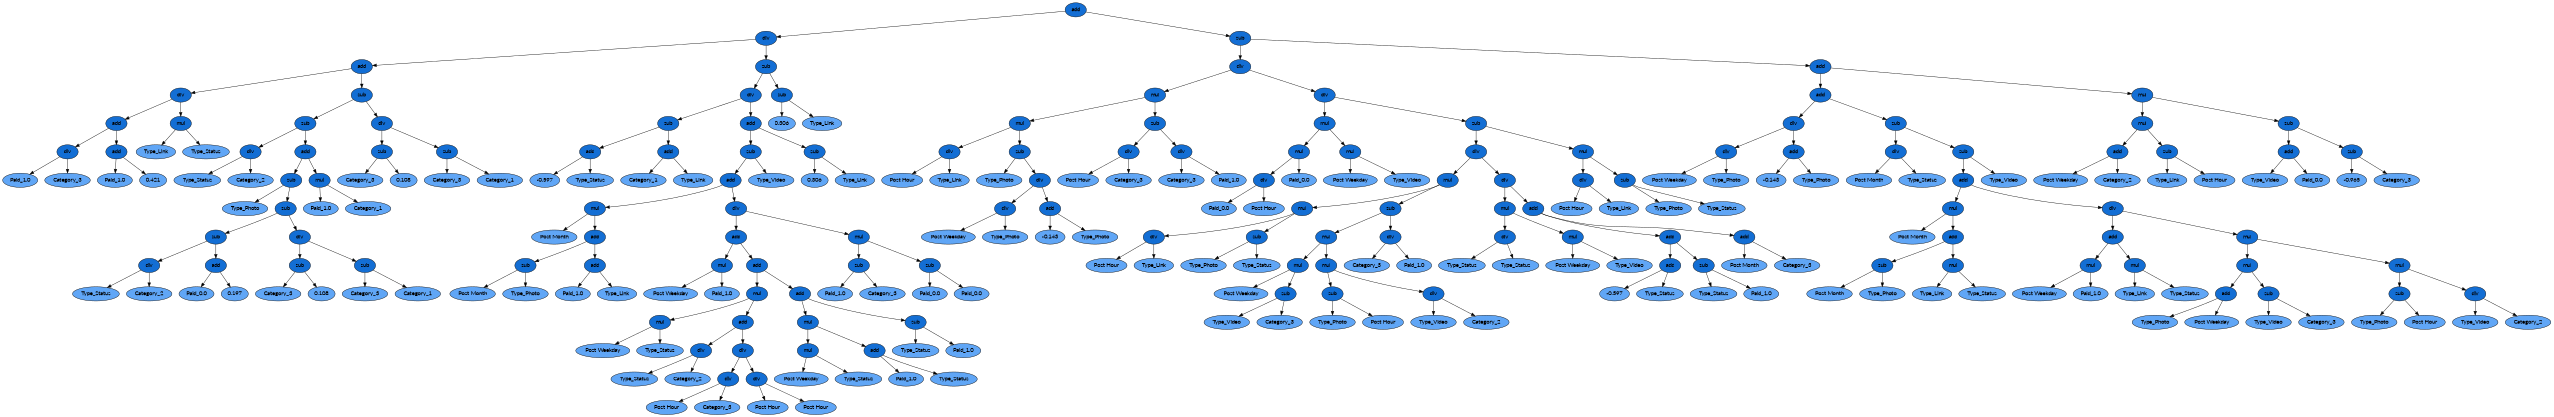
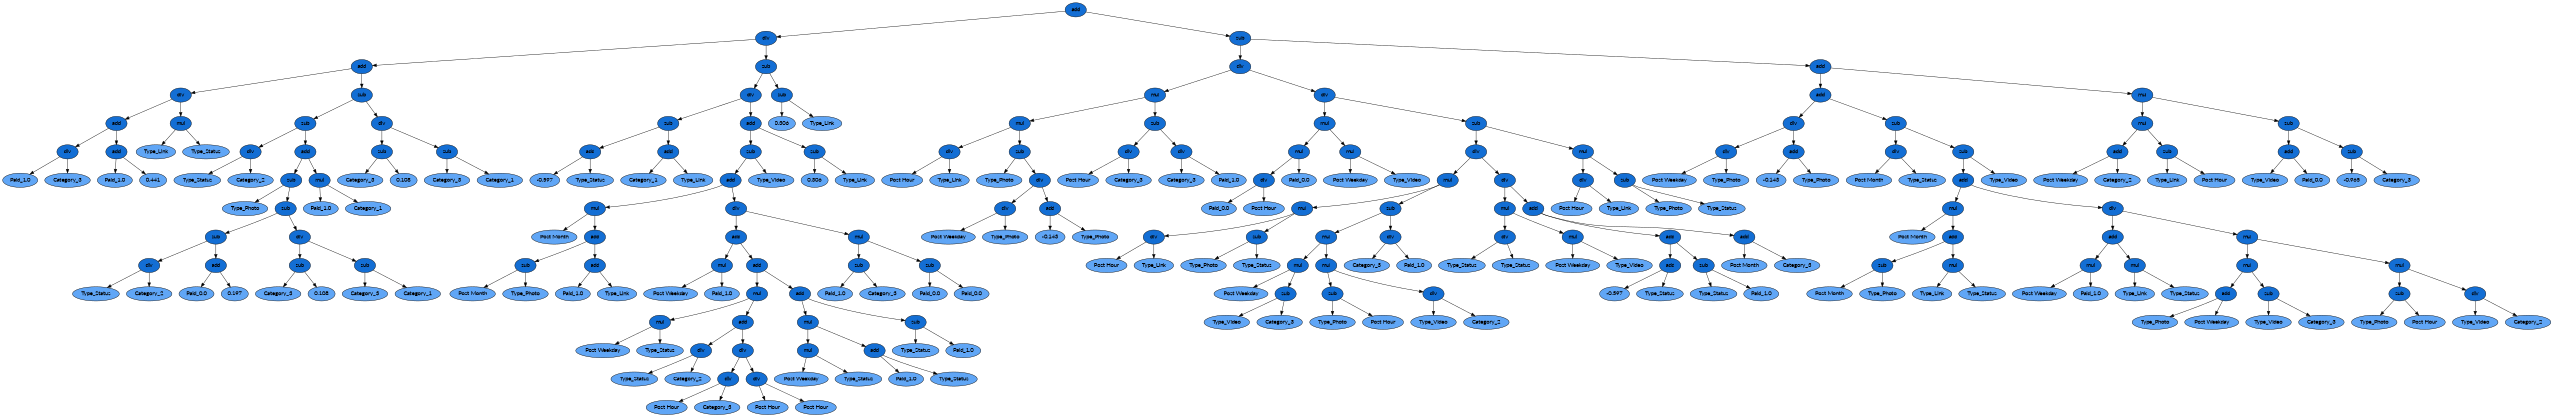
(153, 180) -> (153, 180)
